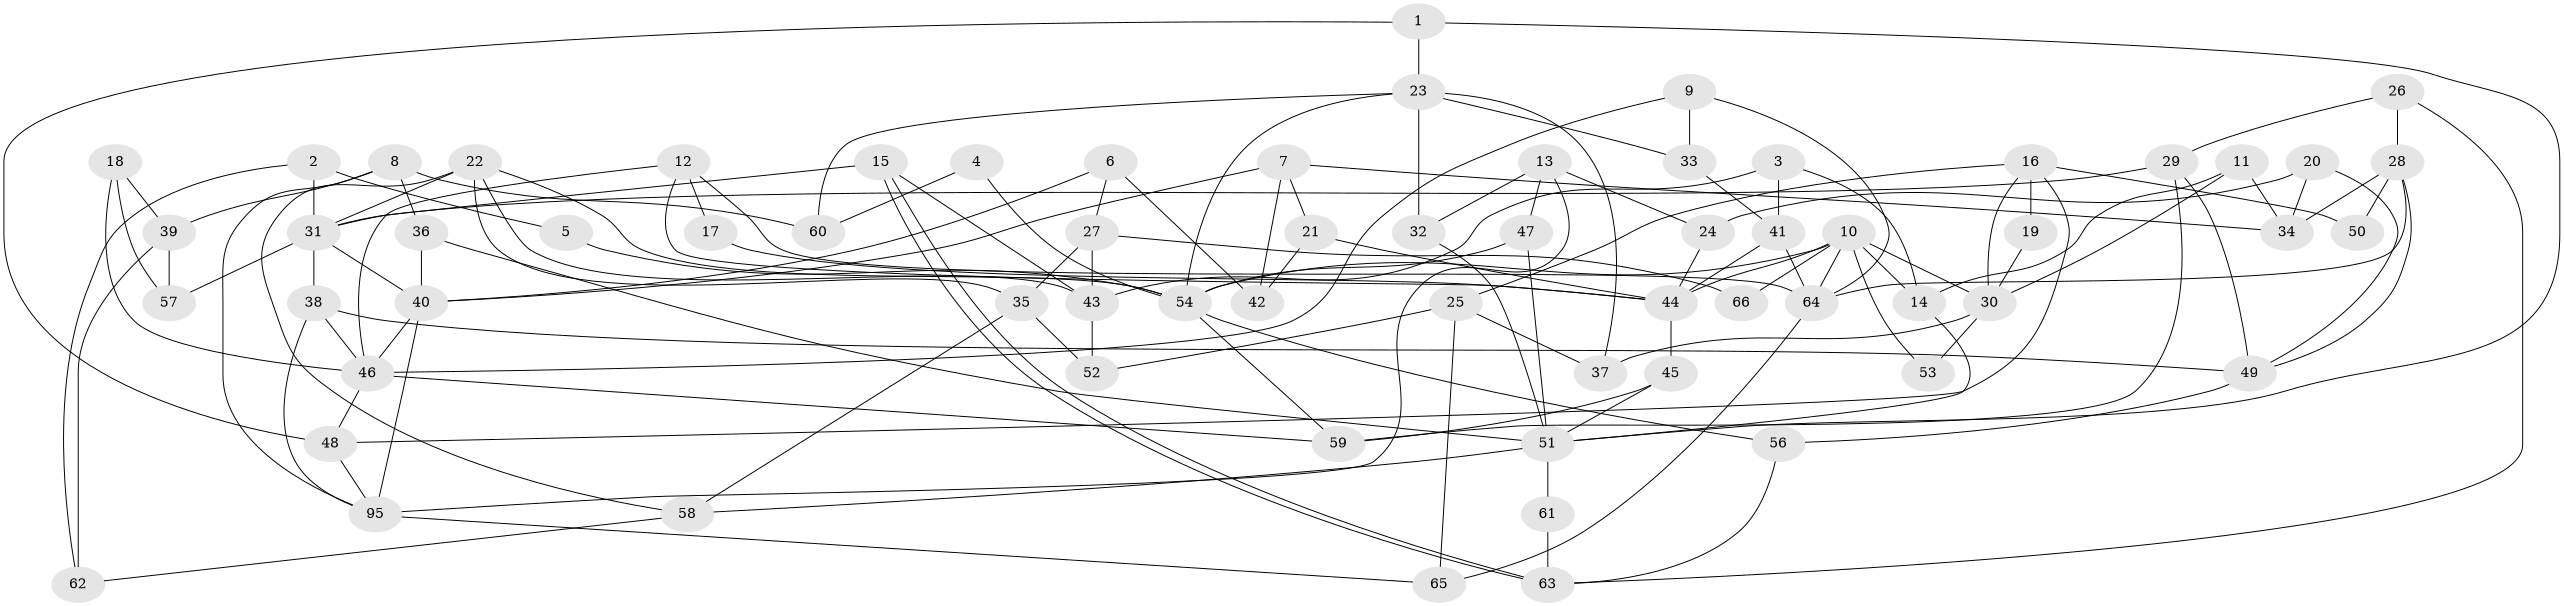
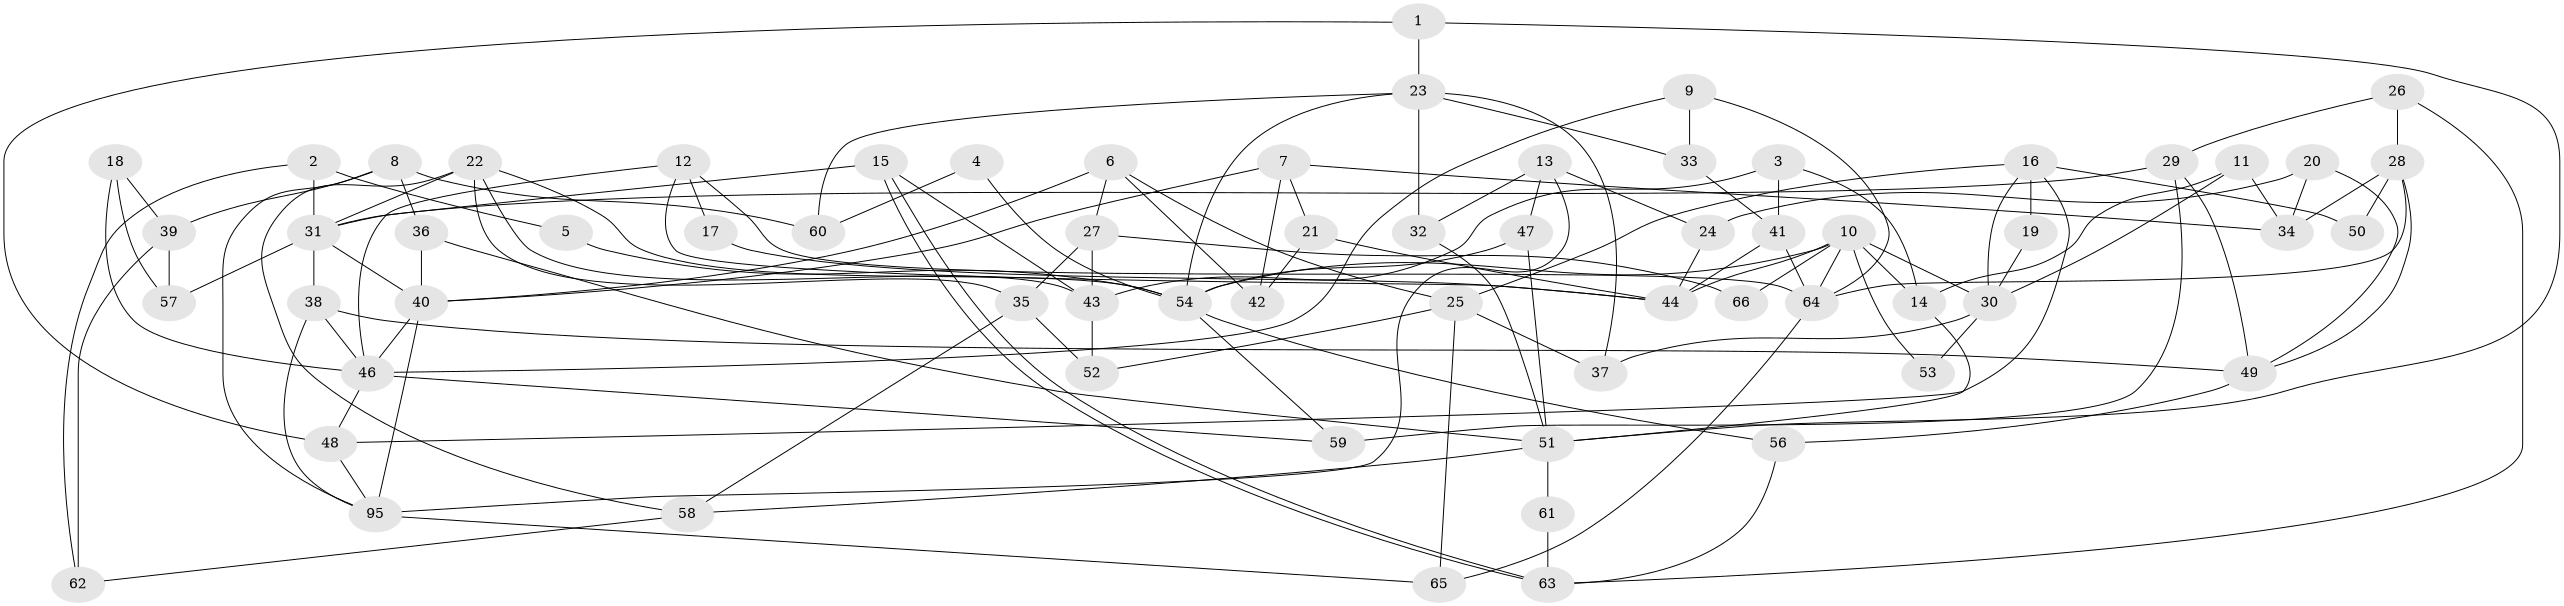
none -> (1252, 240)
(1671, 374) -> none
